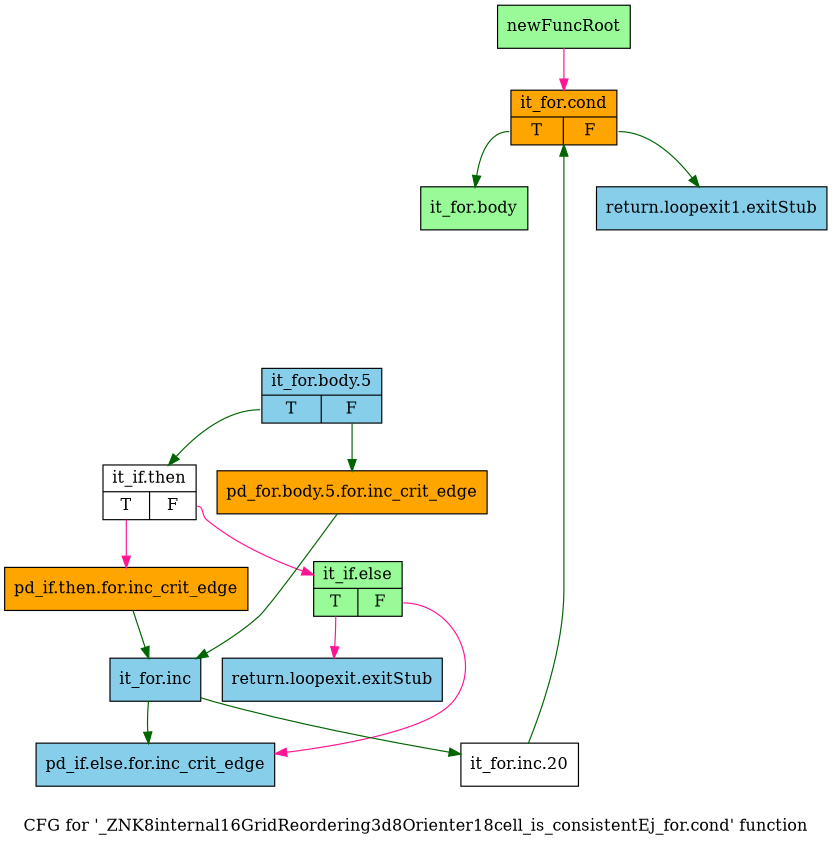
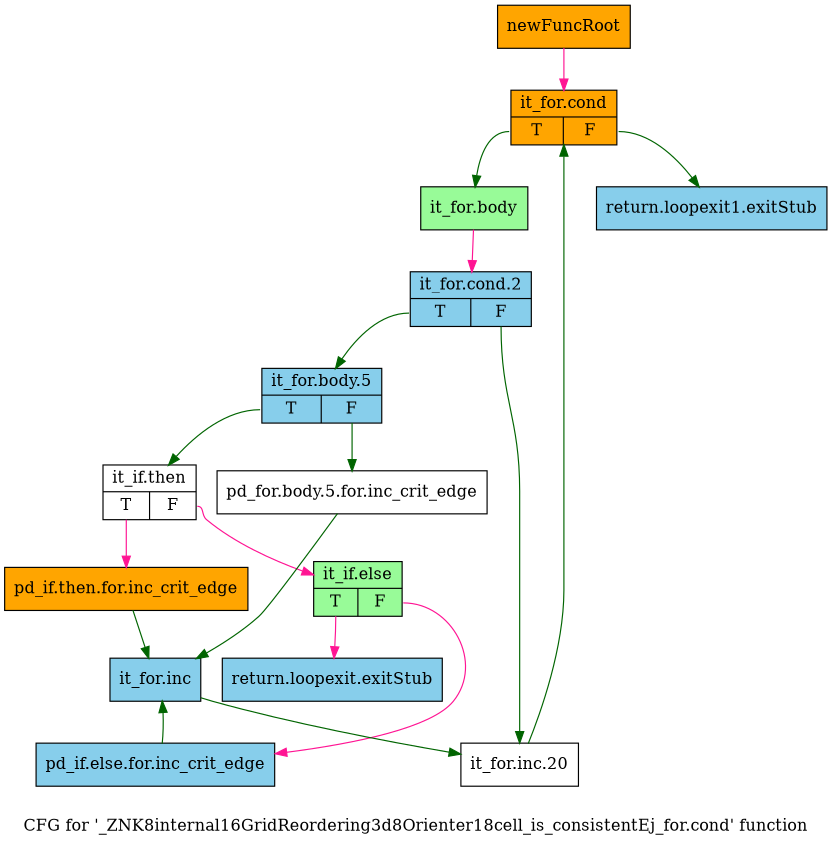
(564, 27) -> (564, 27)
none -> (471, 299)
(352, 492) -> (352, 492)
(148, 716) -> (163, 728)
